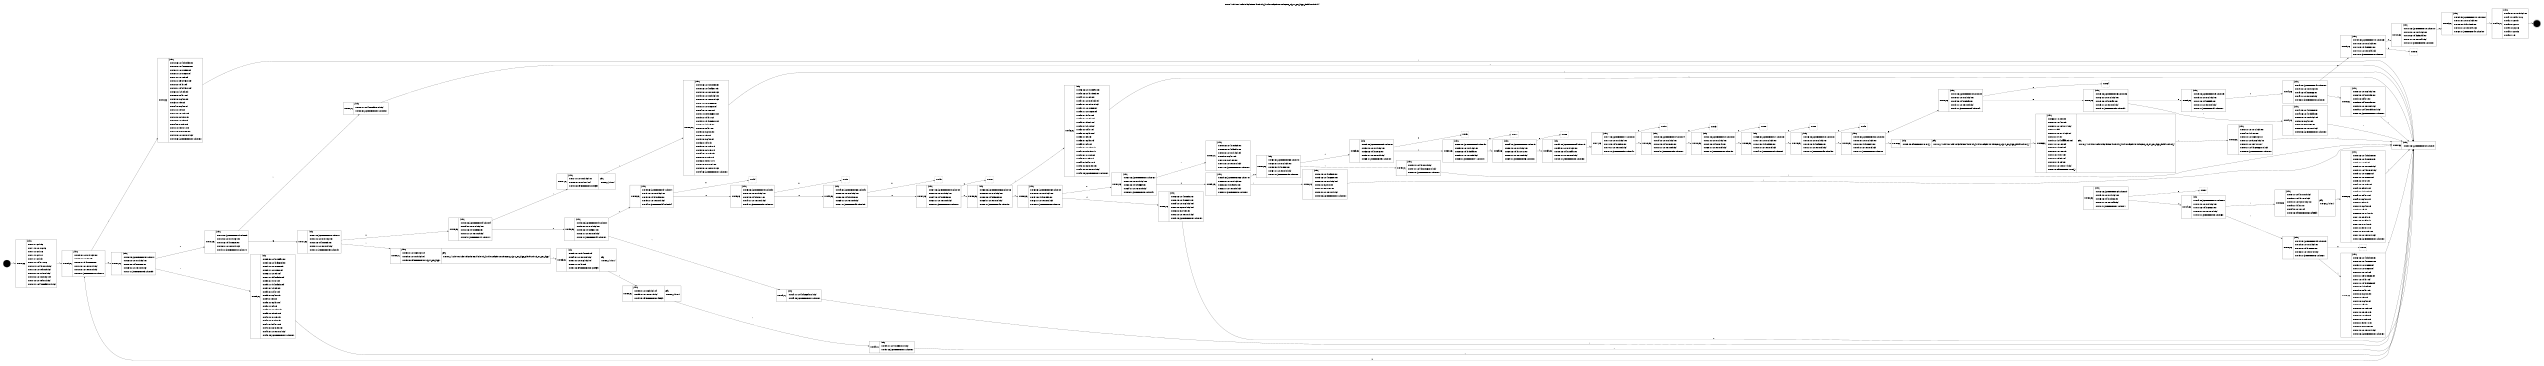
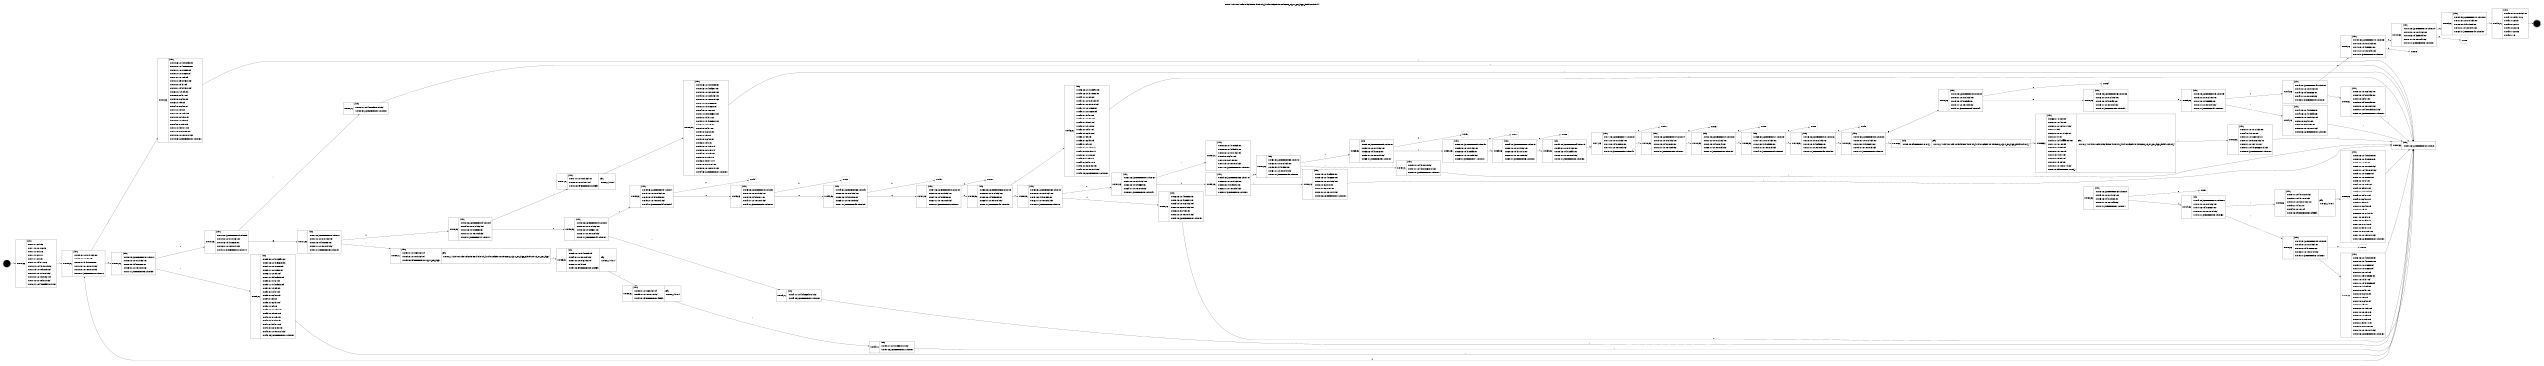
none -> (2464, 40)
(2204, 118) -> (2253, 110)
